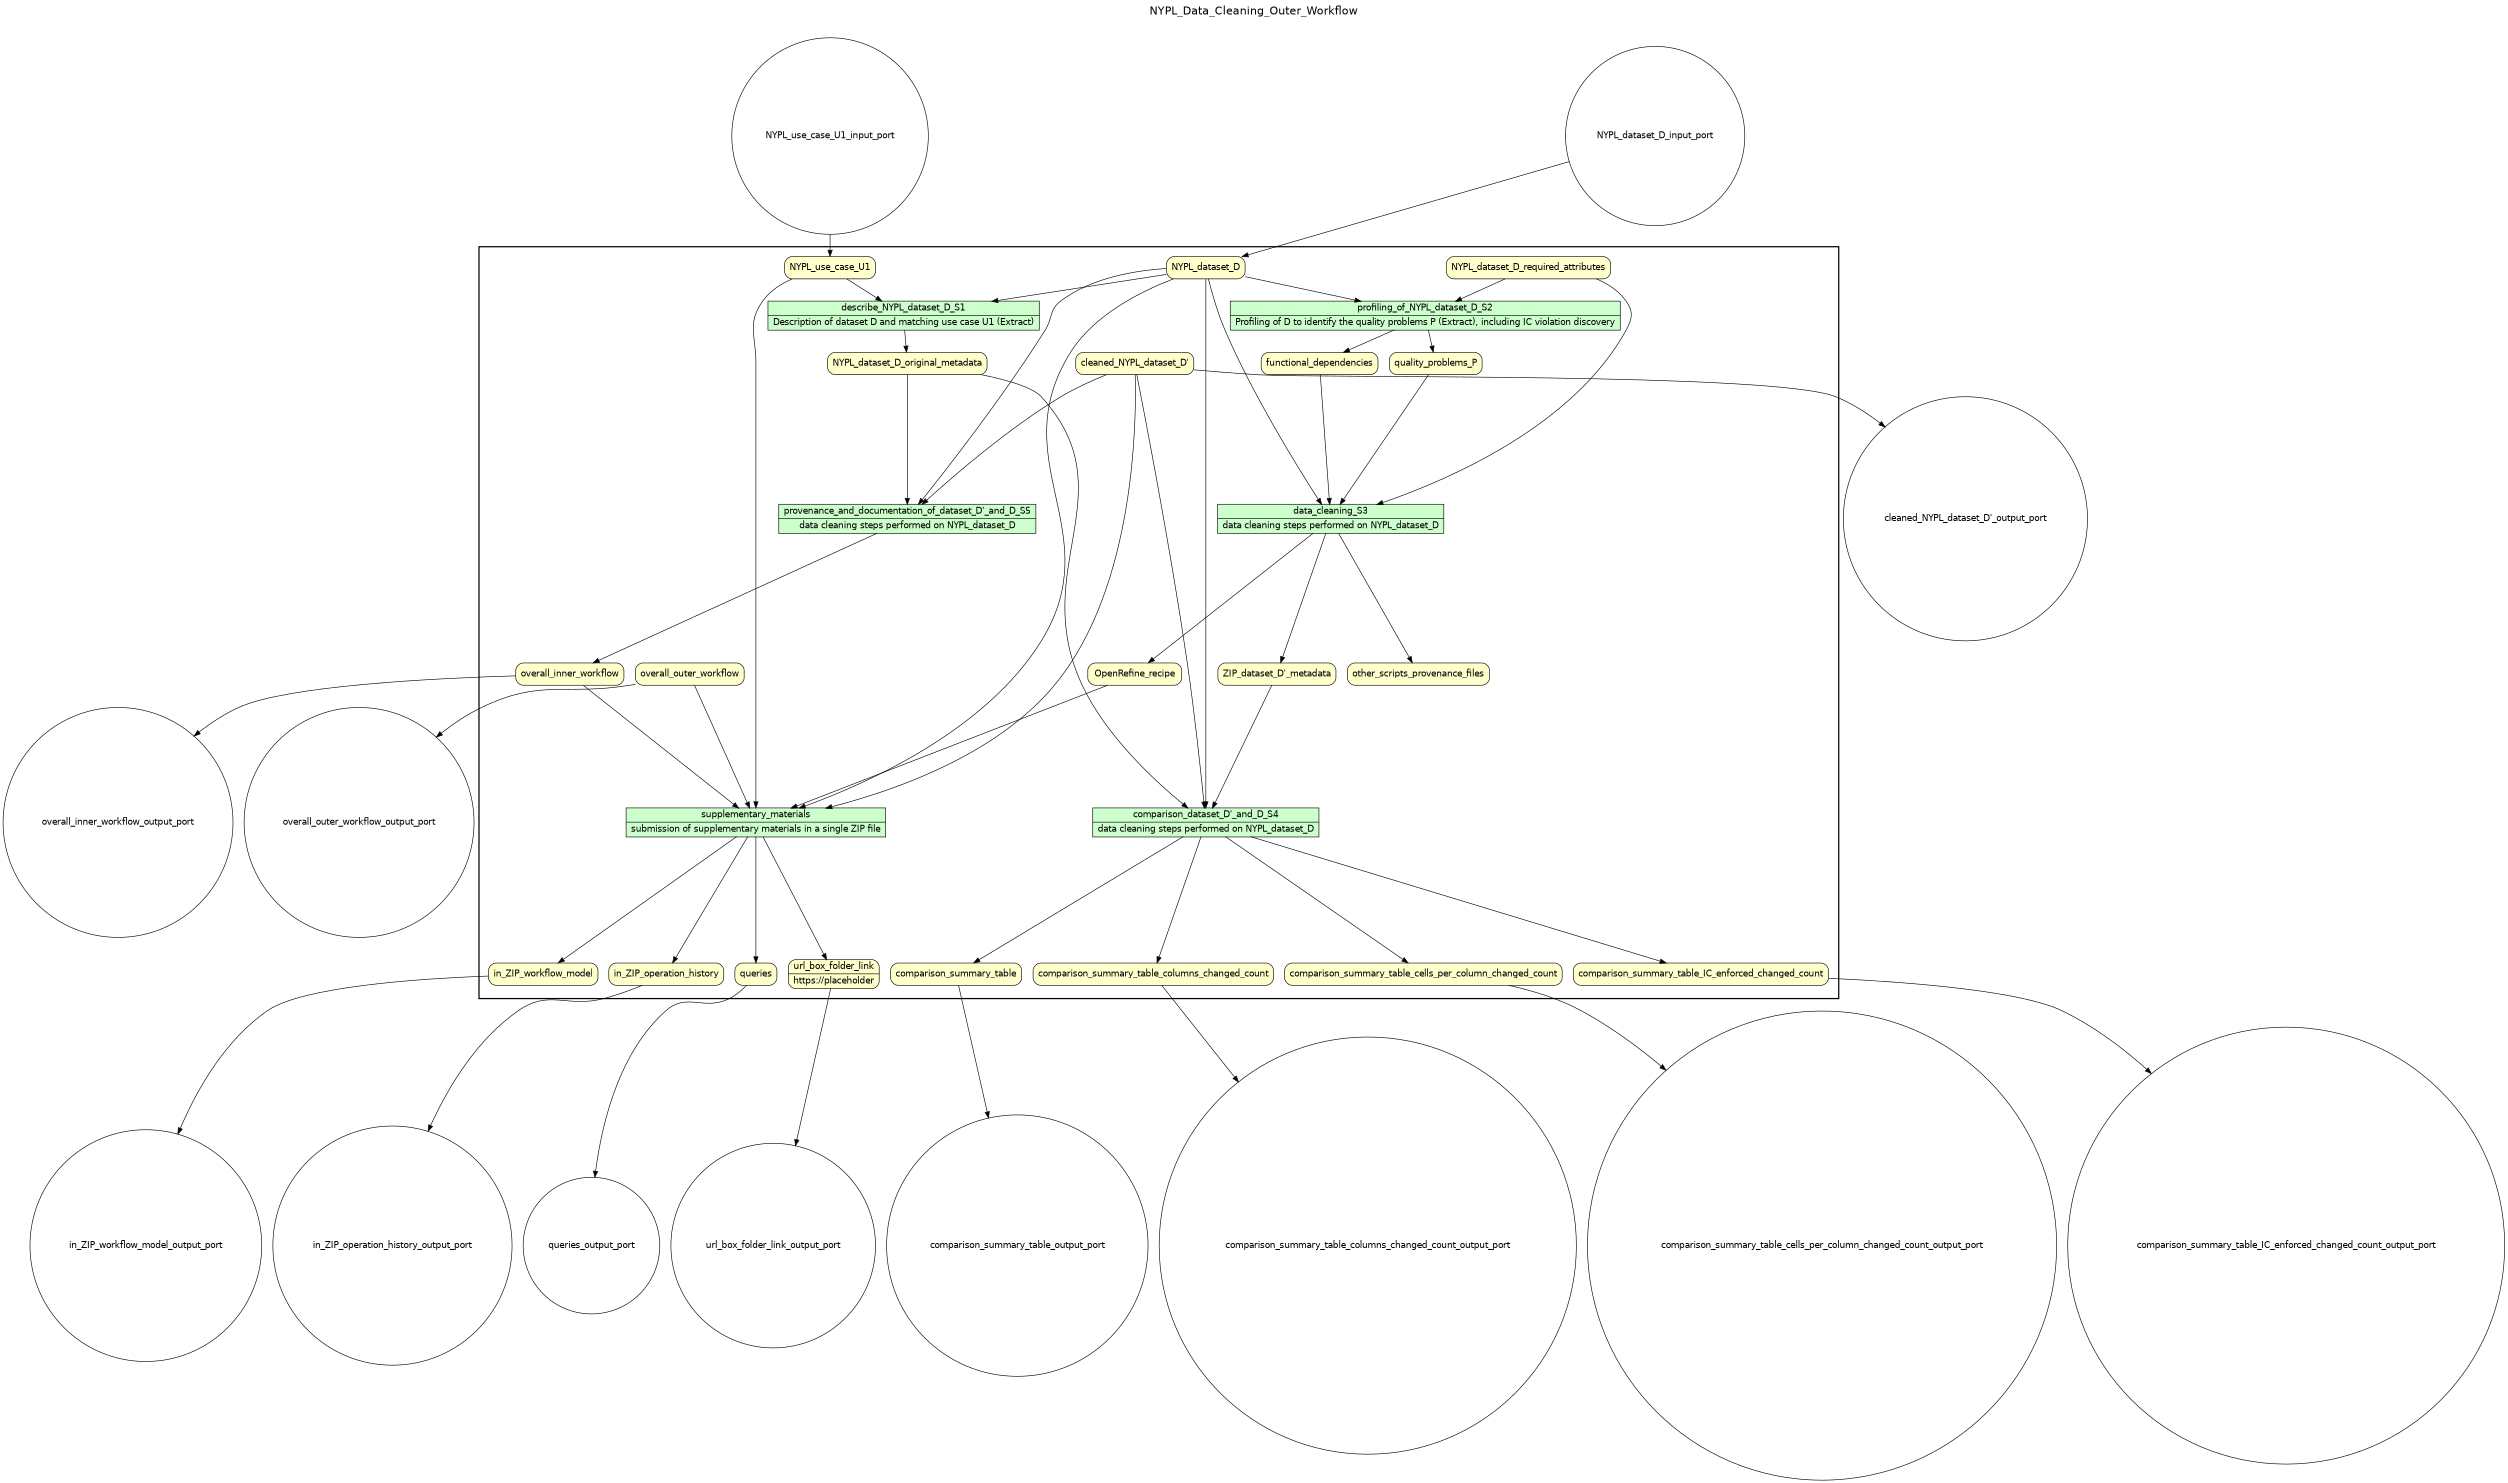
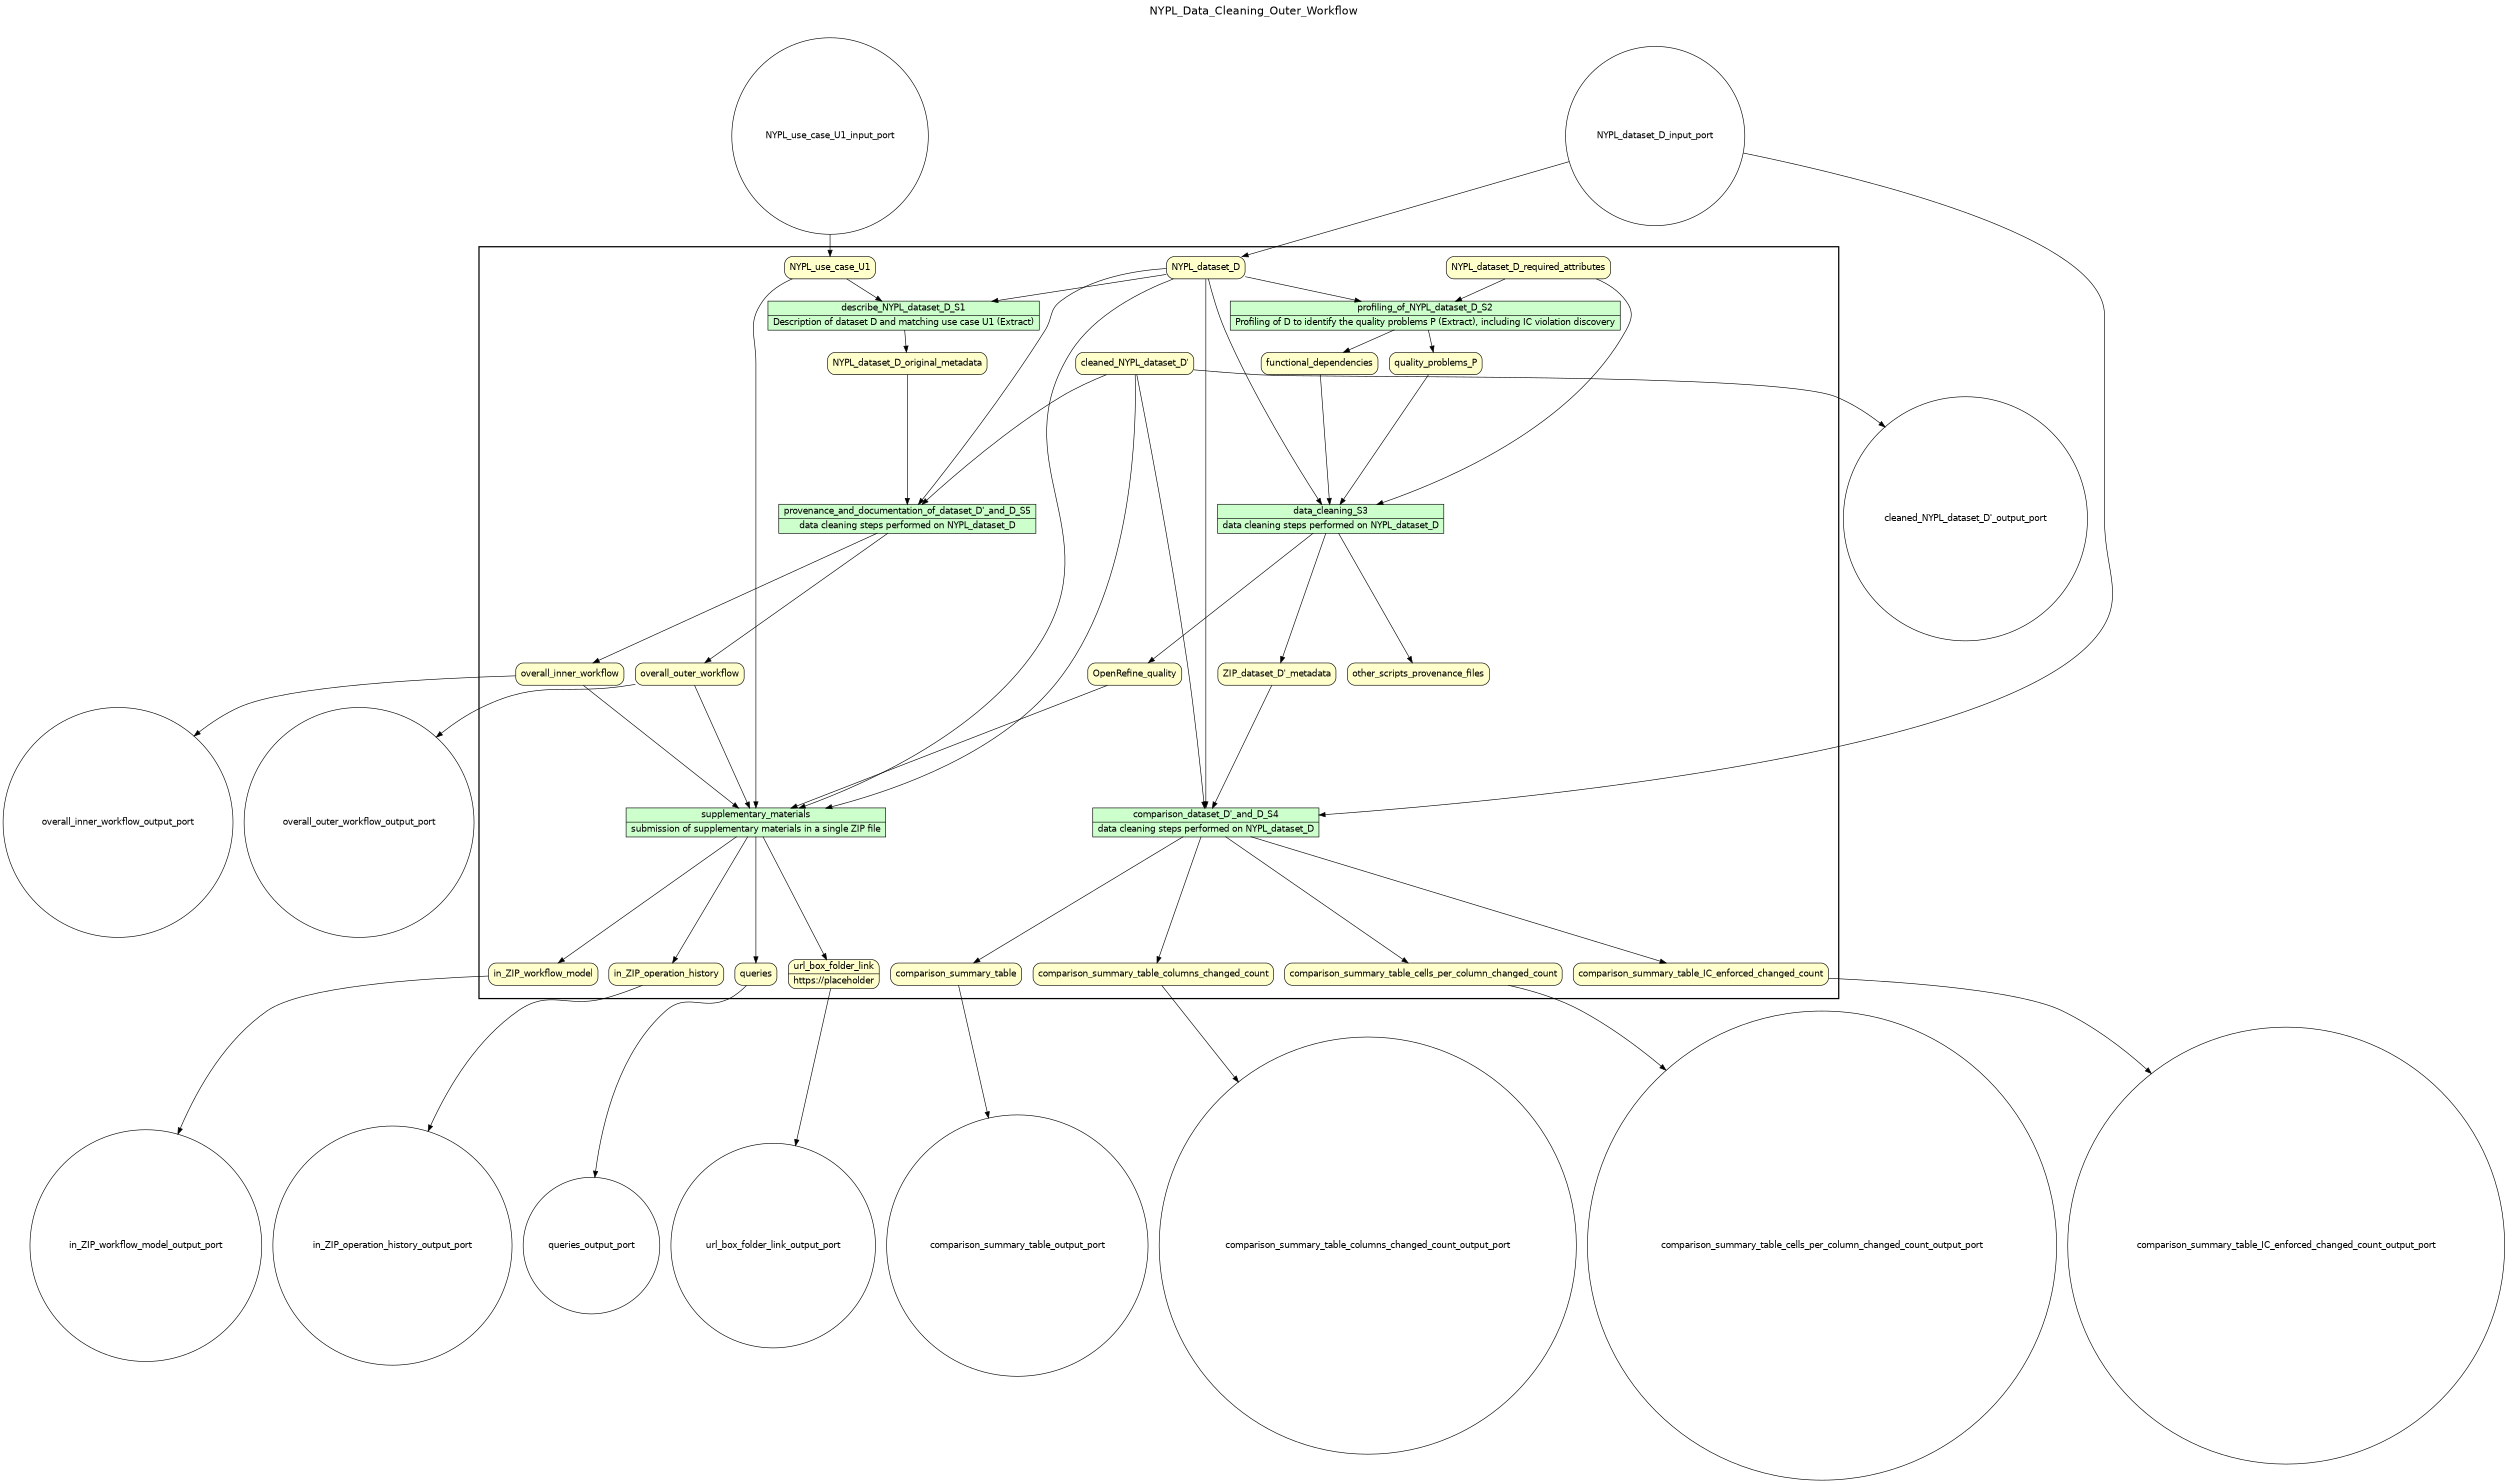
(1067, 583) -> (2071, 657)
none -> (799, 596)
(1135, 674) -> (1135, 674)
